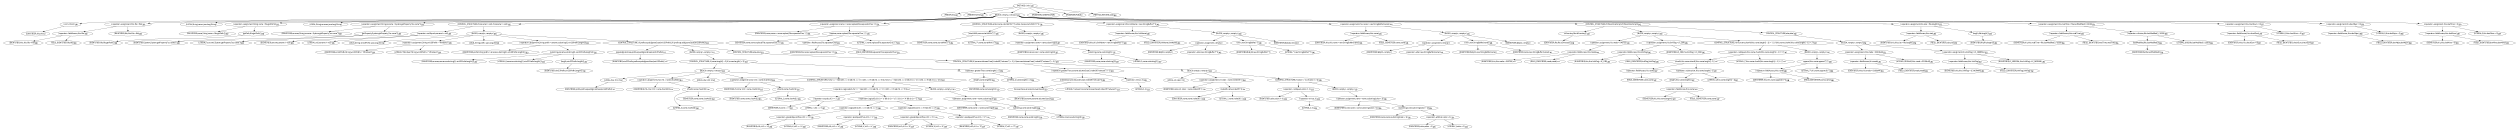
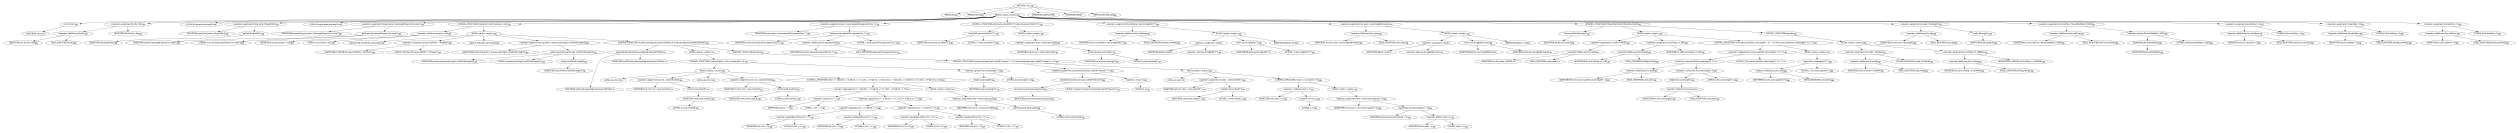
none -> (2345, 43)
none -> (1584, 80)
(602, 85) -> (599, 63)
(677, 95) -> (693, 103)
(1025, 117) -> none
